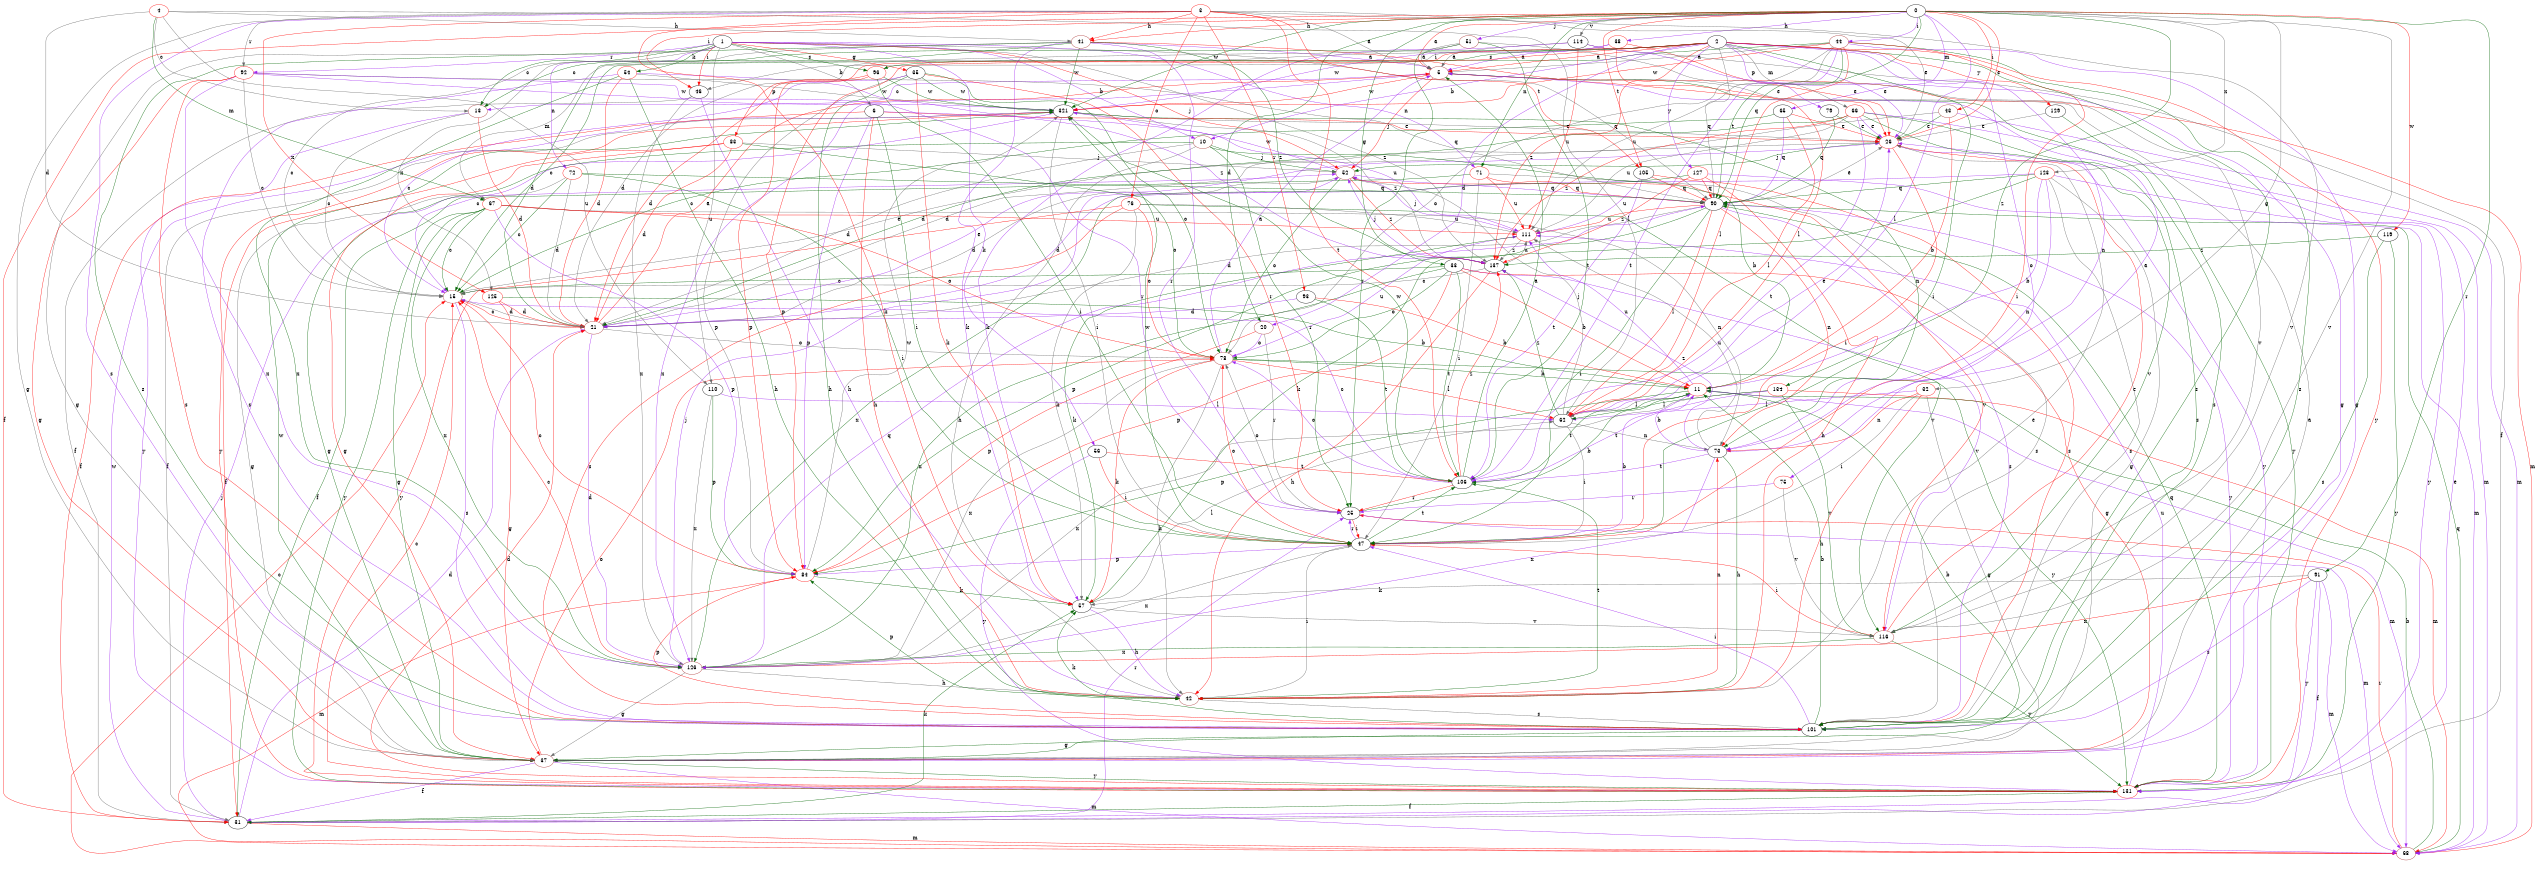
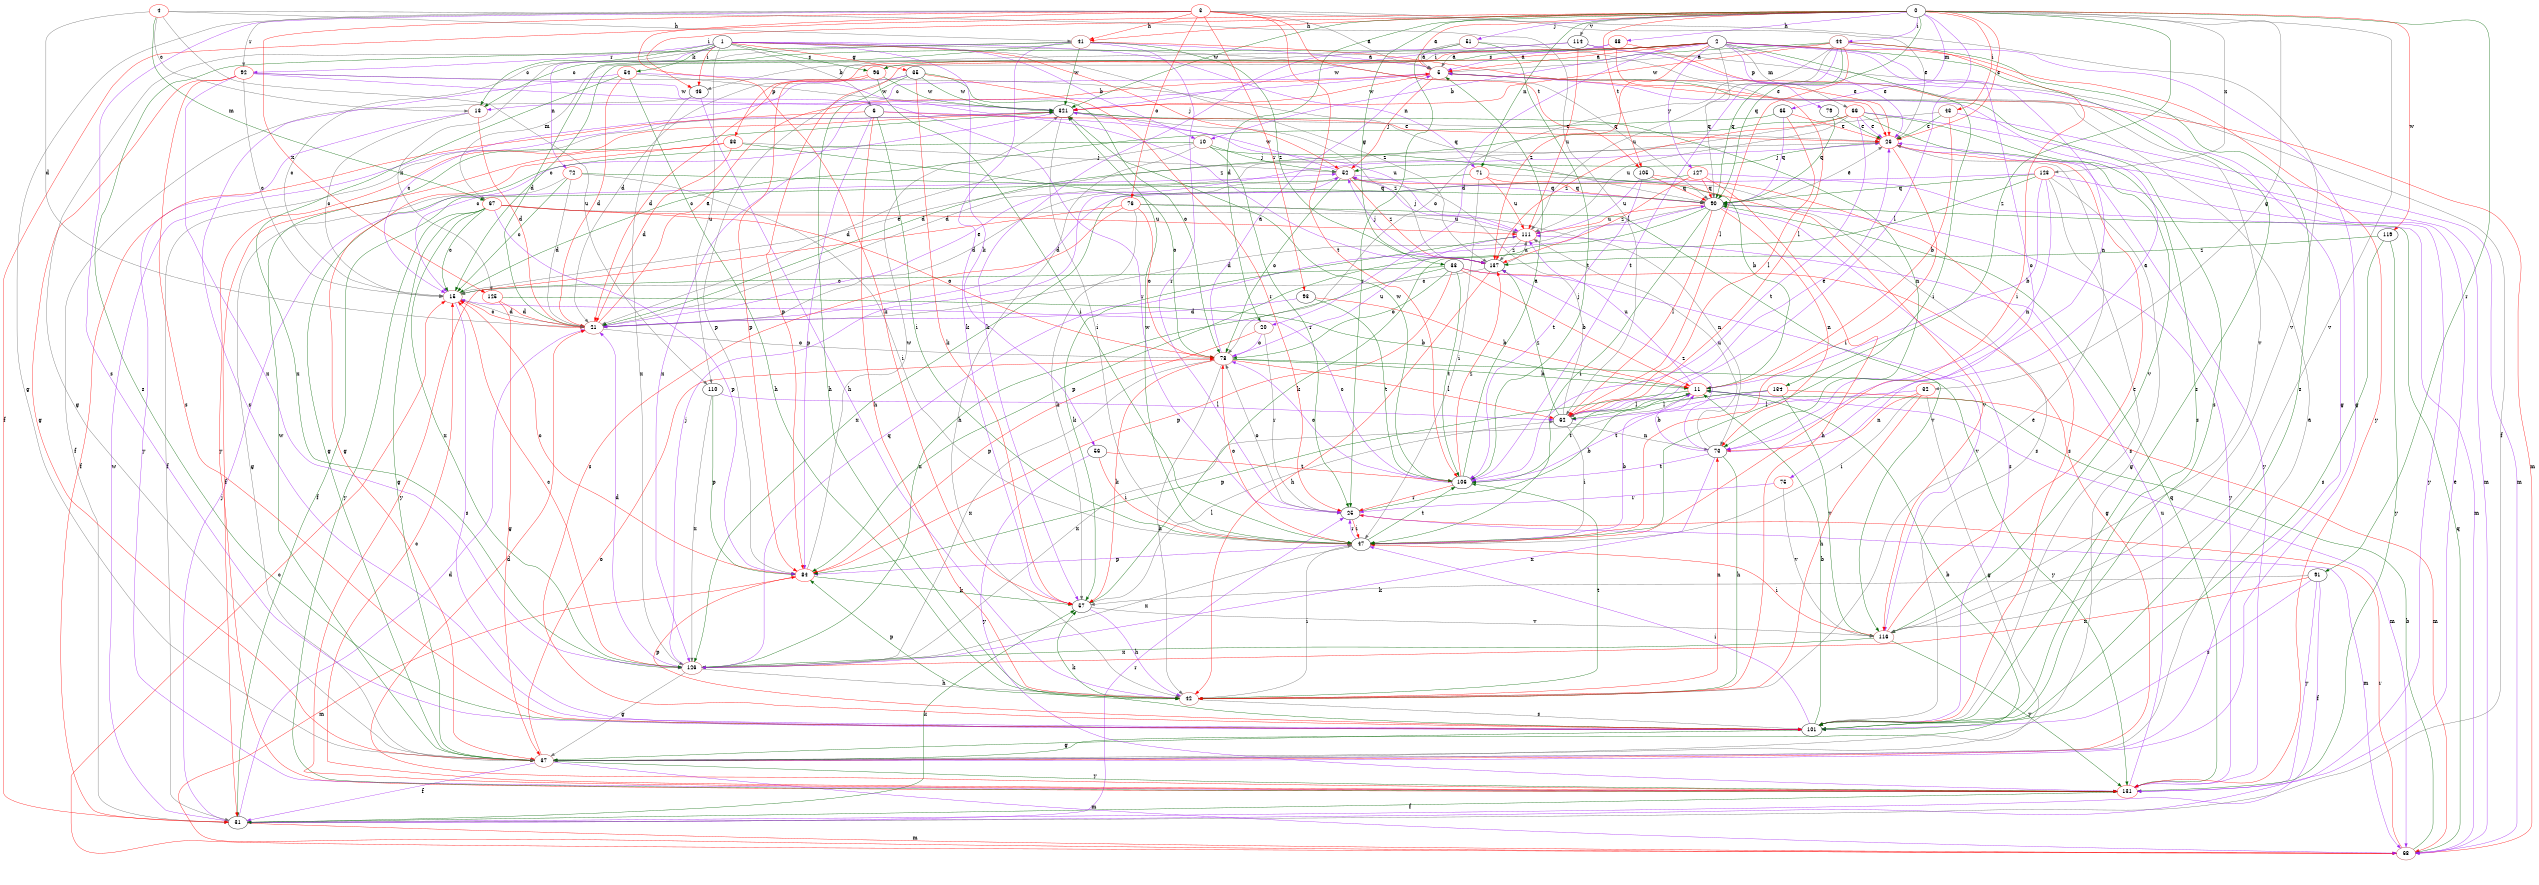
(2055, 111) -> none
(1733, 127) -> (1733, 127)
(927, 414) -> (927, 414)
(589, 527) -> (615, 515)
(2331, 726) -> none
